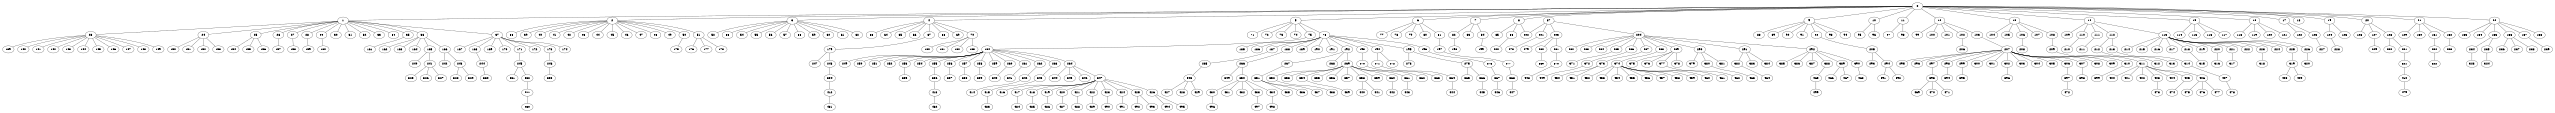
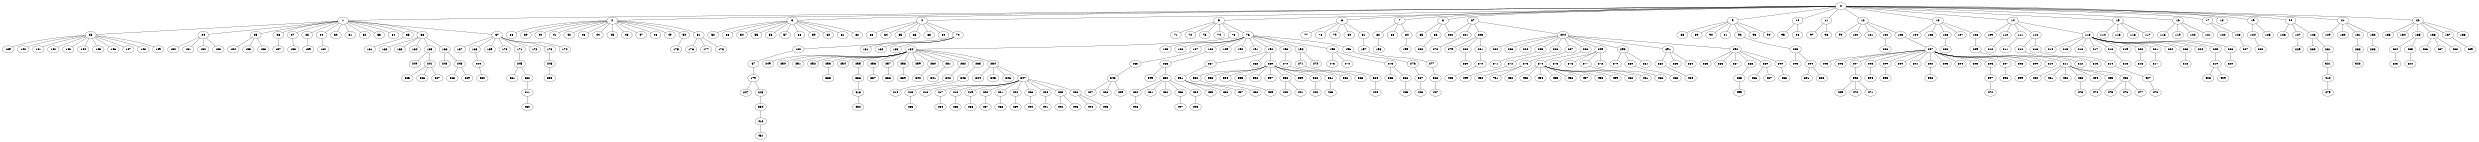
(929, 28) -> (775, 55)
none -> (1347, 64)
(1572, 78) -> (1496, 78)
